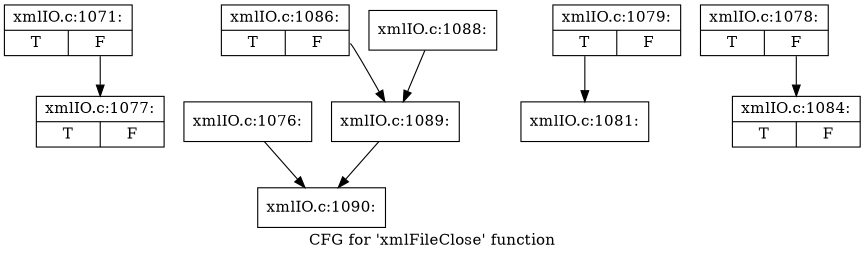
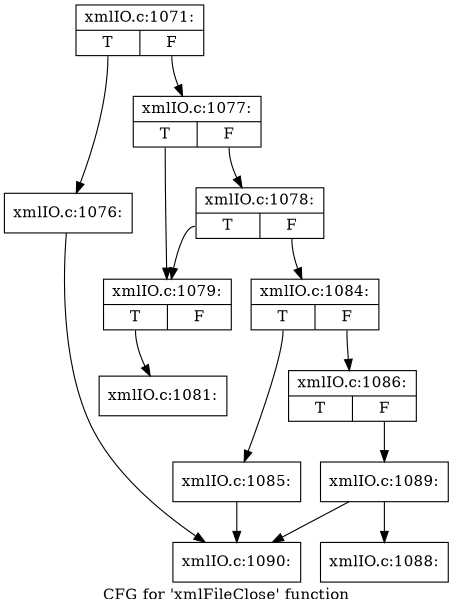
(416, 71) -> (384, 517)
none -> (99, 121)
none -> (231, 163)
none -> (166, 208)
none -> (180, 245)
none -> (347, 345)
none -> (237, 482)
